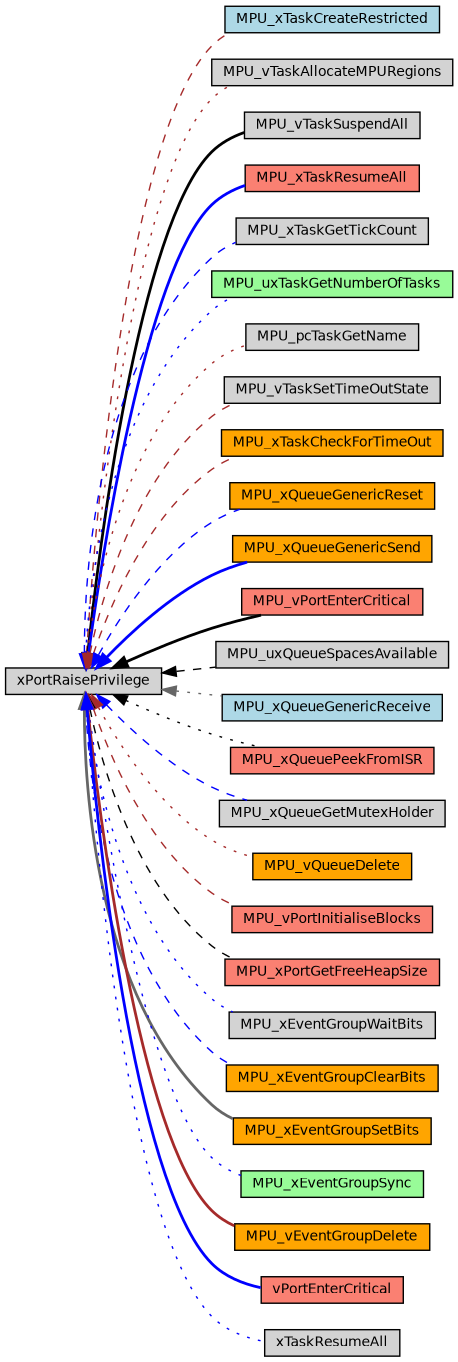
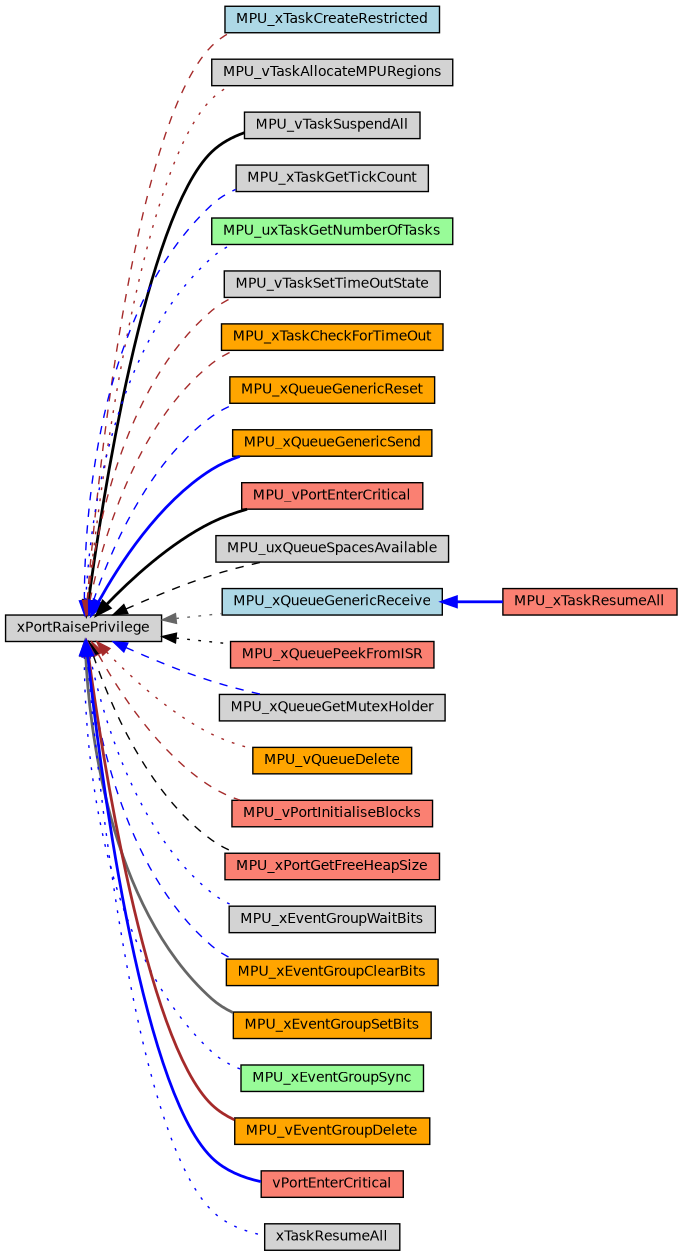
(332, 337) -> none
(134, 403) -> (480, 602)
